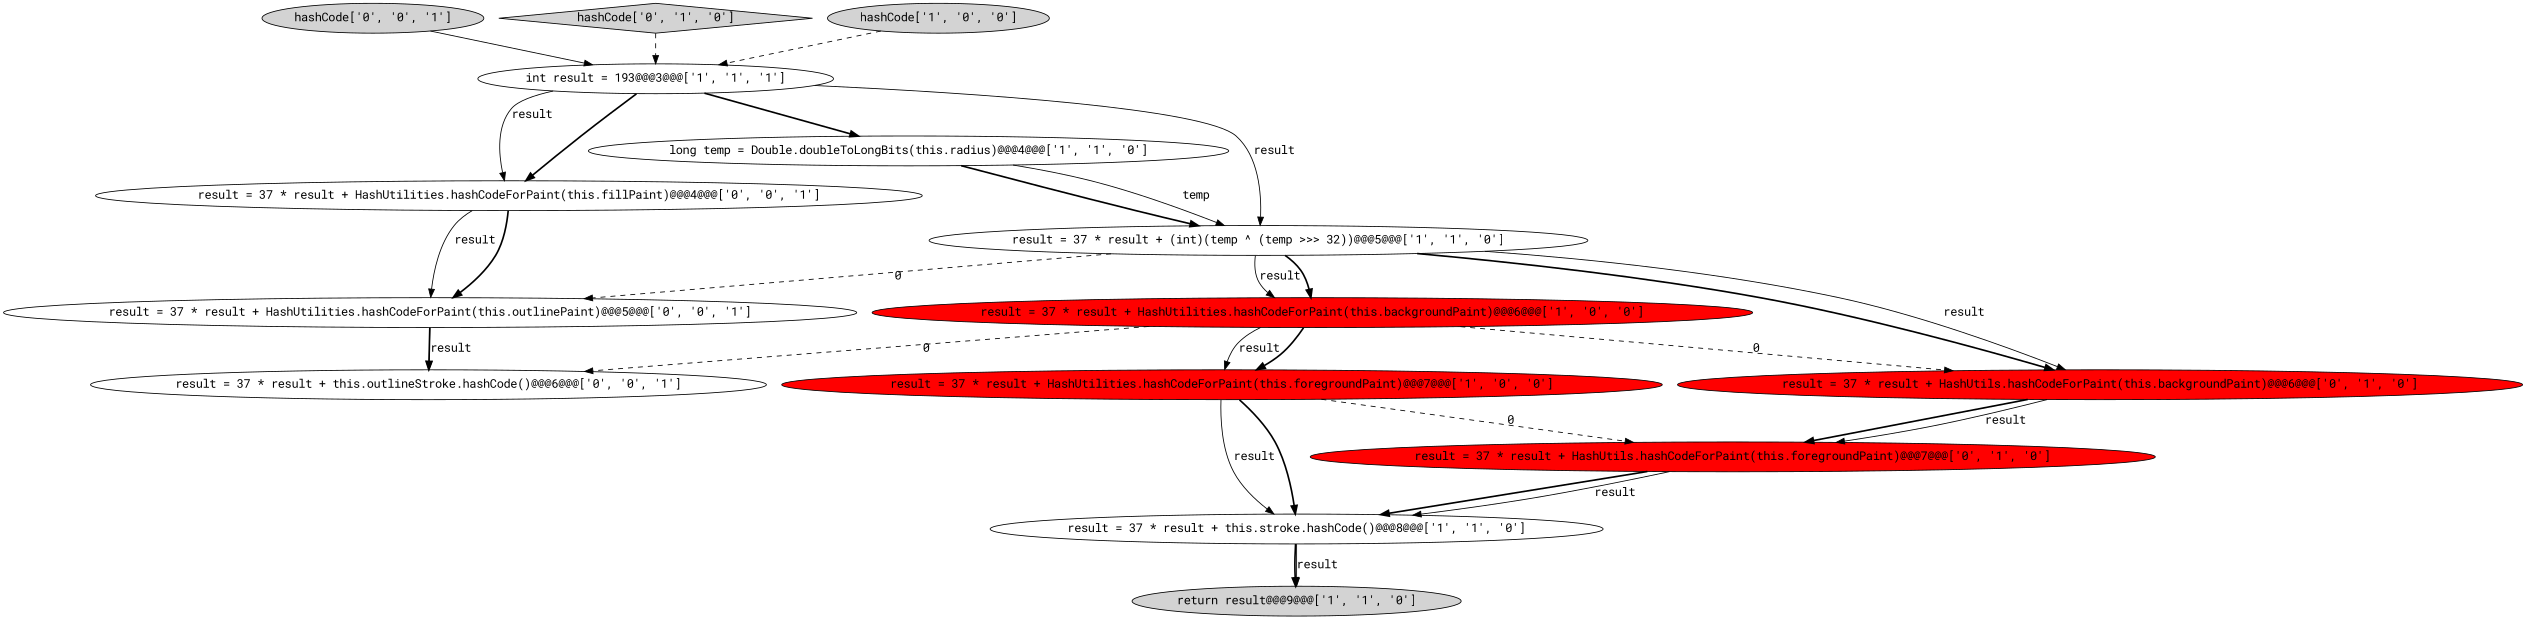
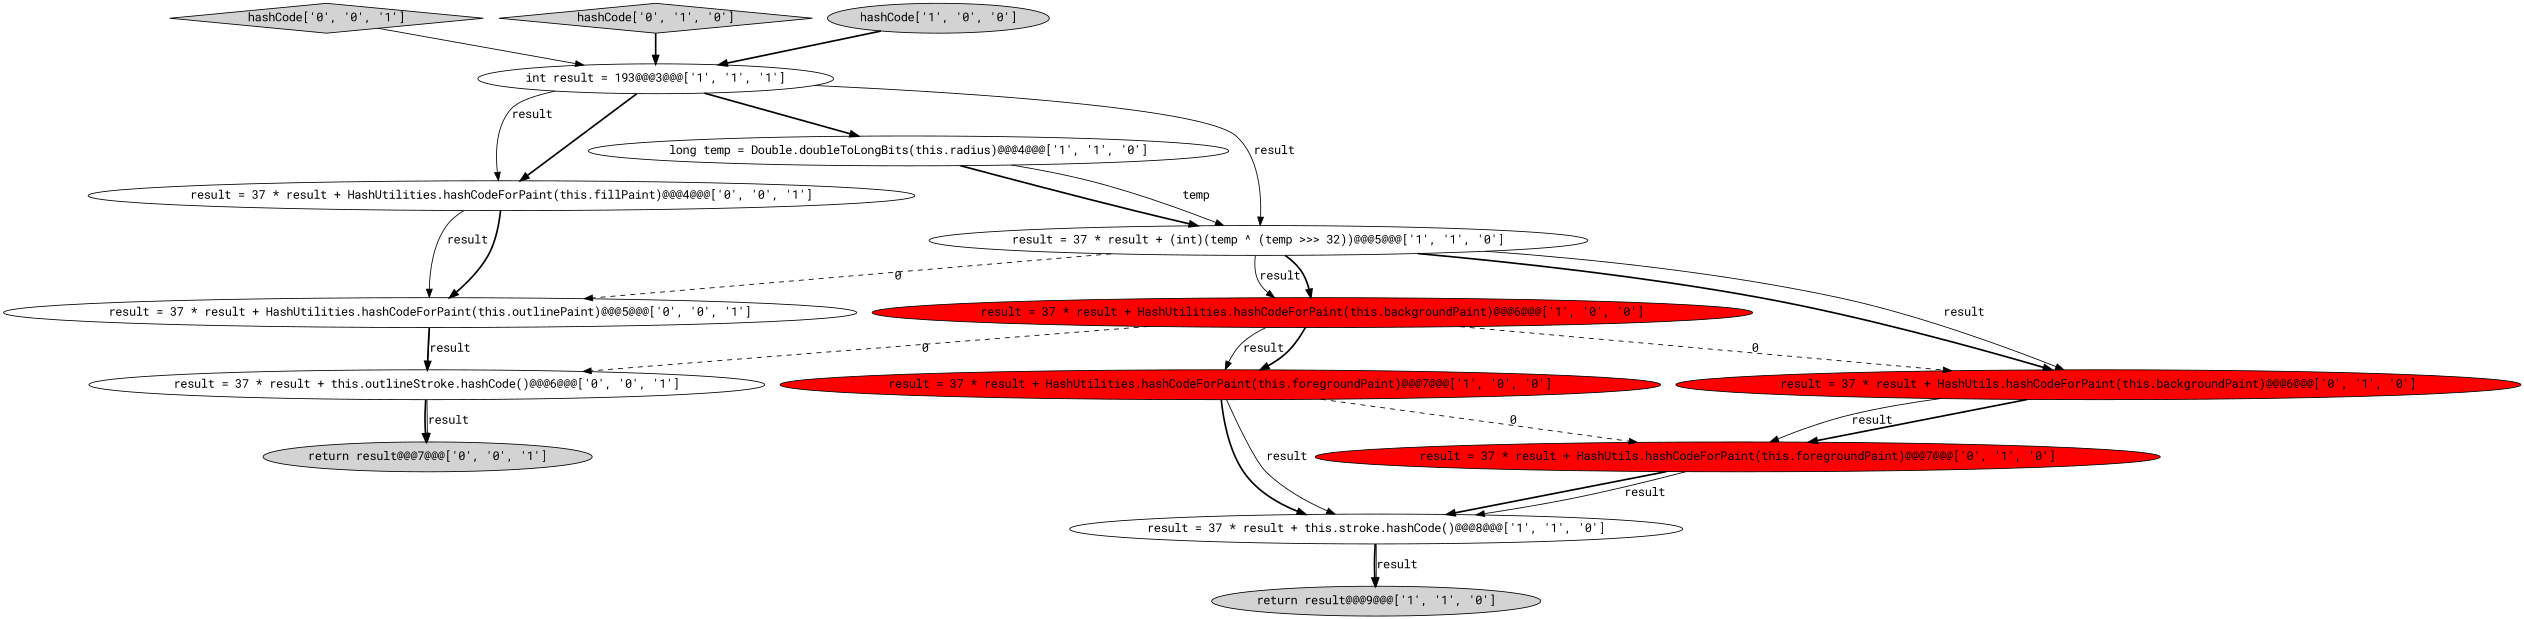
(373, 18) -> (326, 18)
(656, 44) -> (656, 44)
(804, 47) -> (804, 47)
none -> (428, 457)
